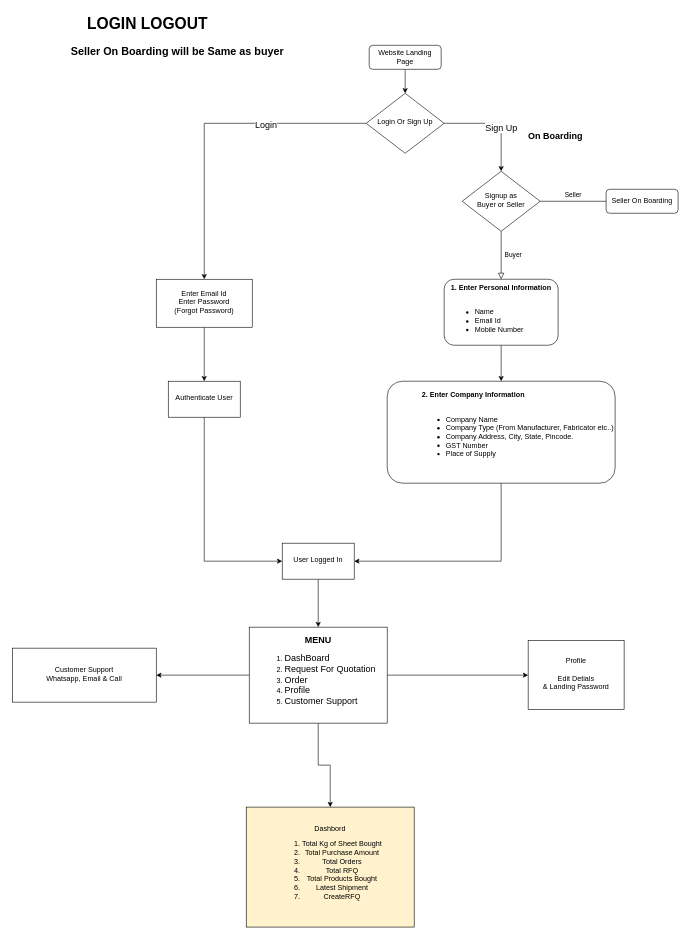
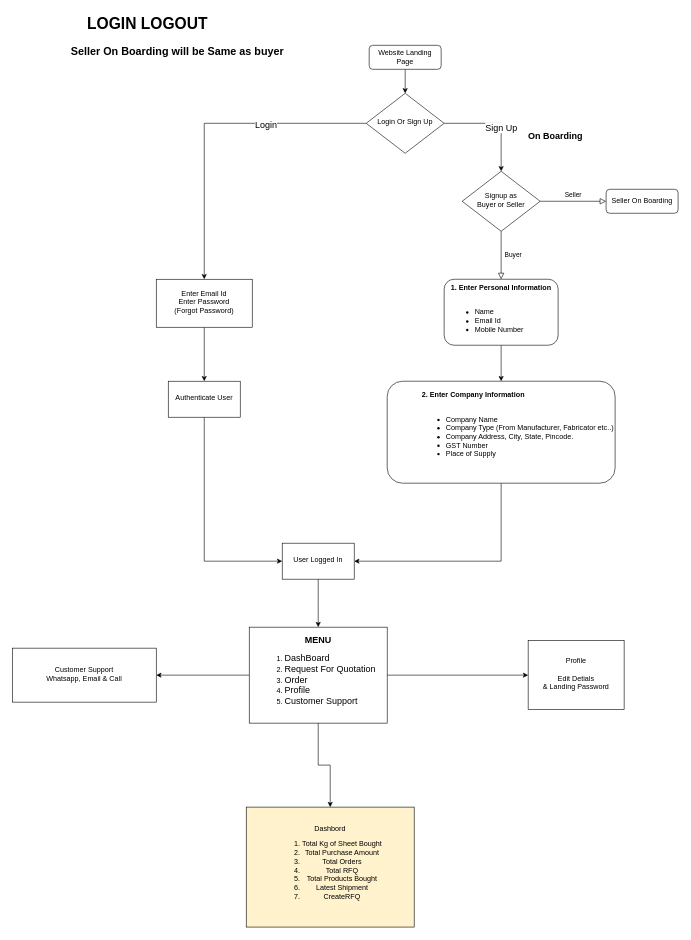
(601, 201) -> (599, 201)
